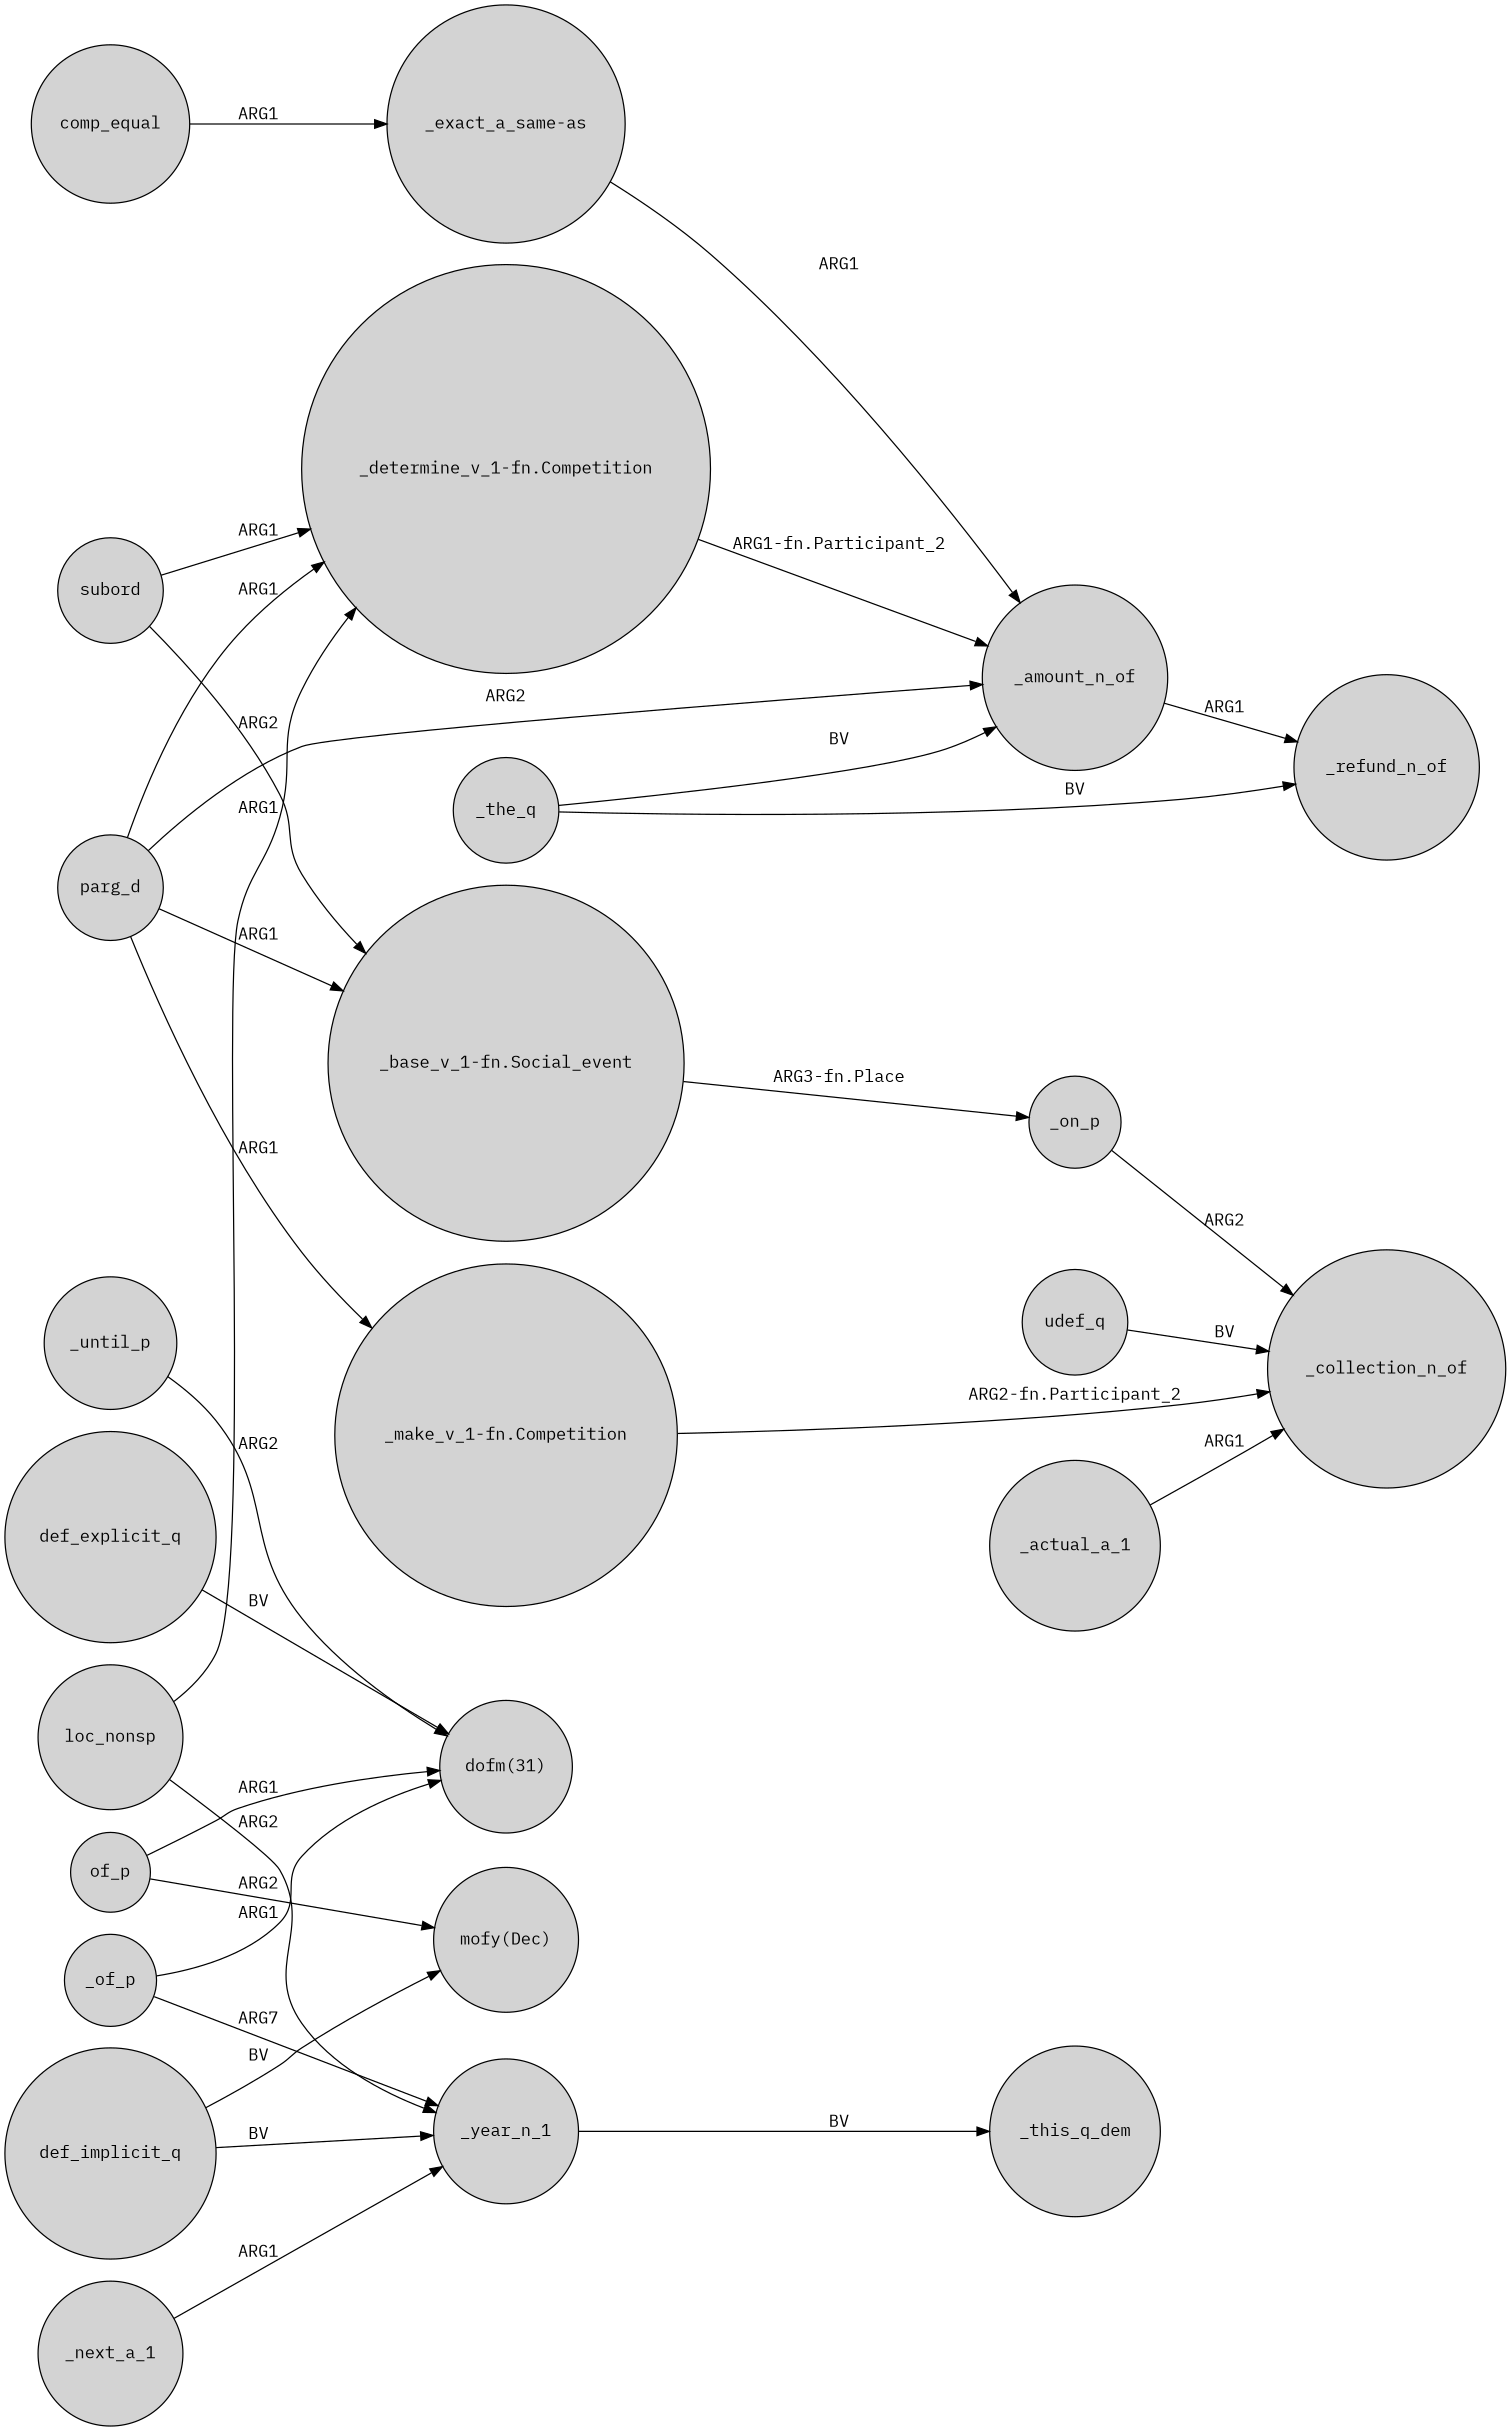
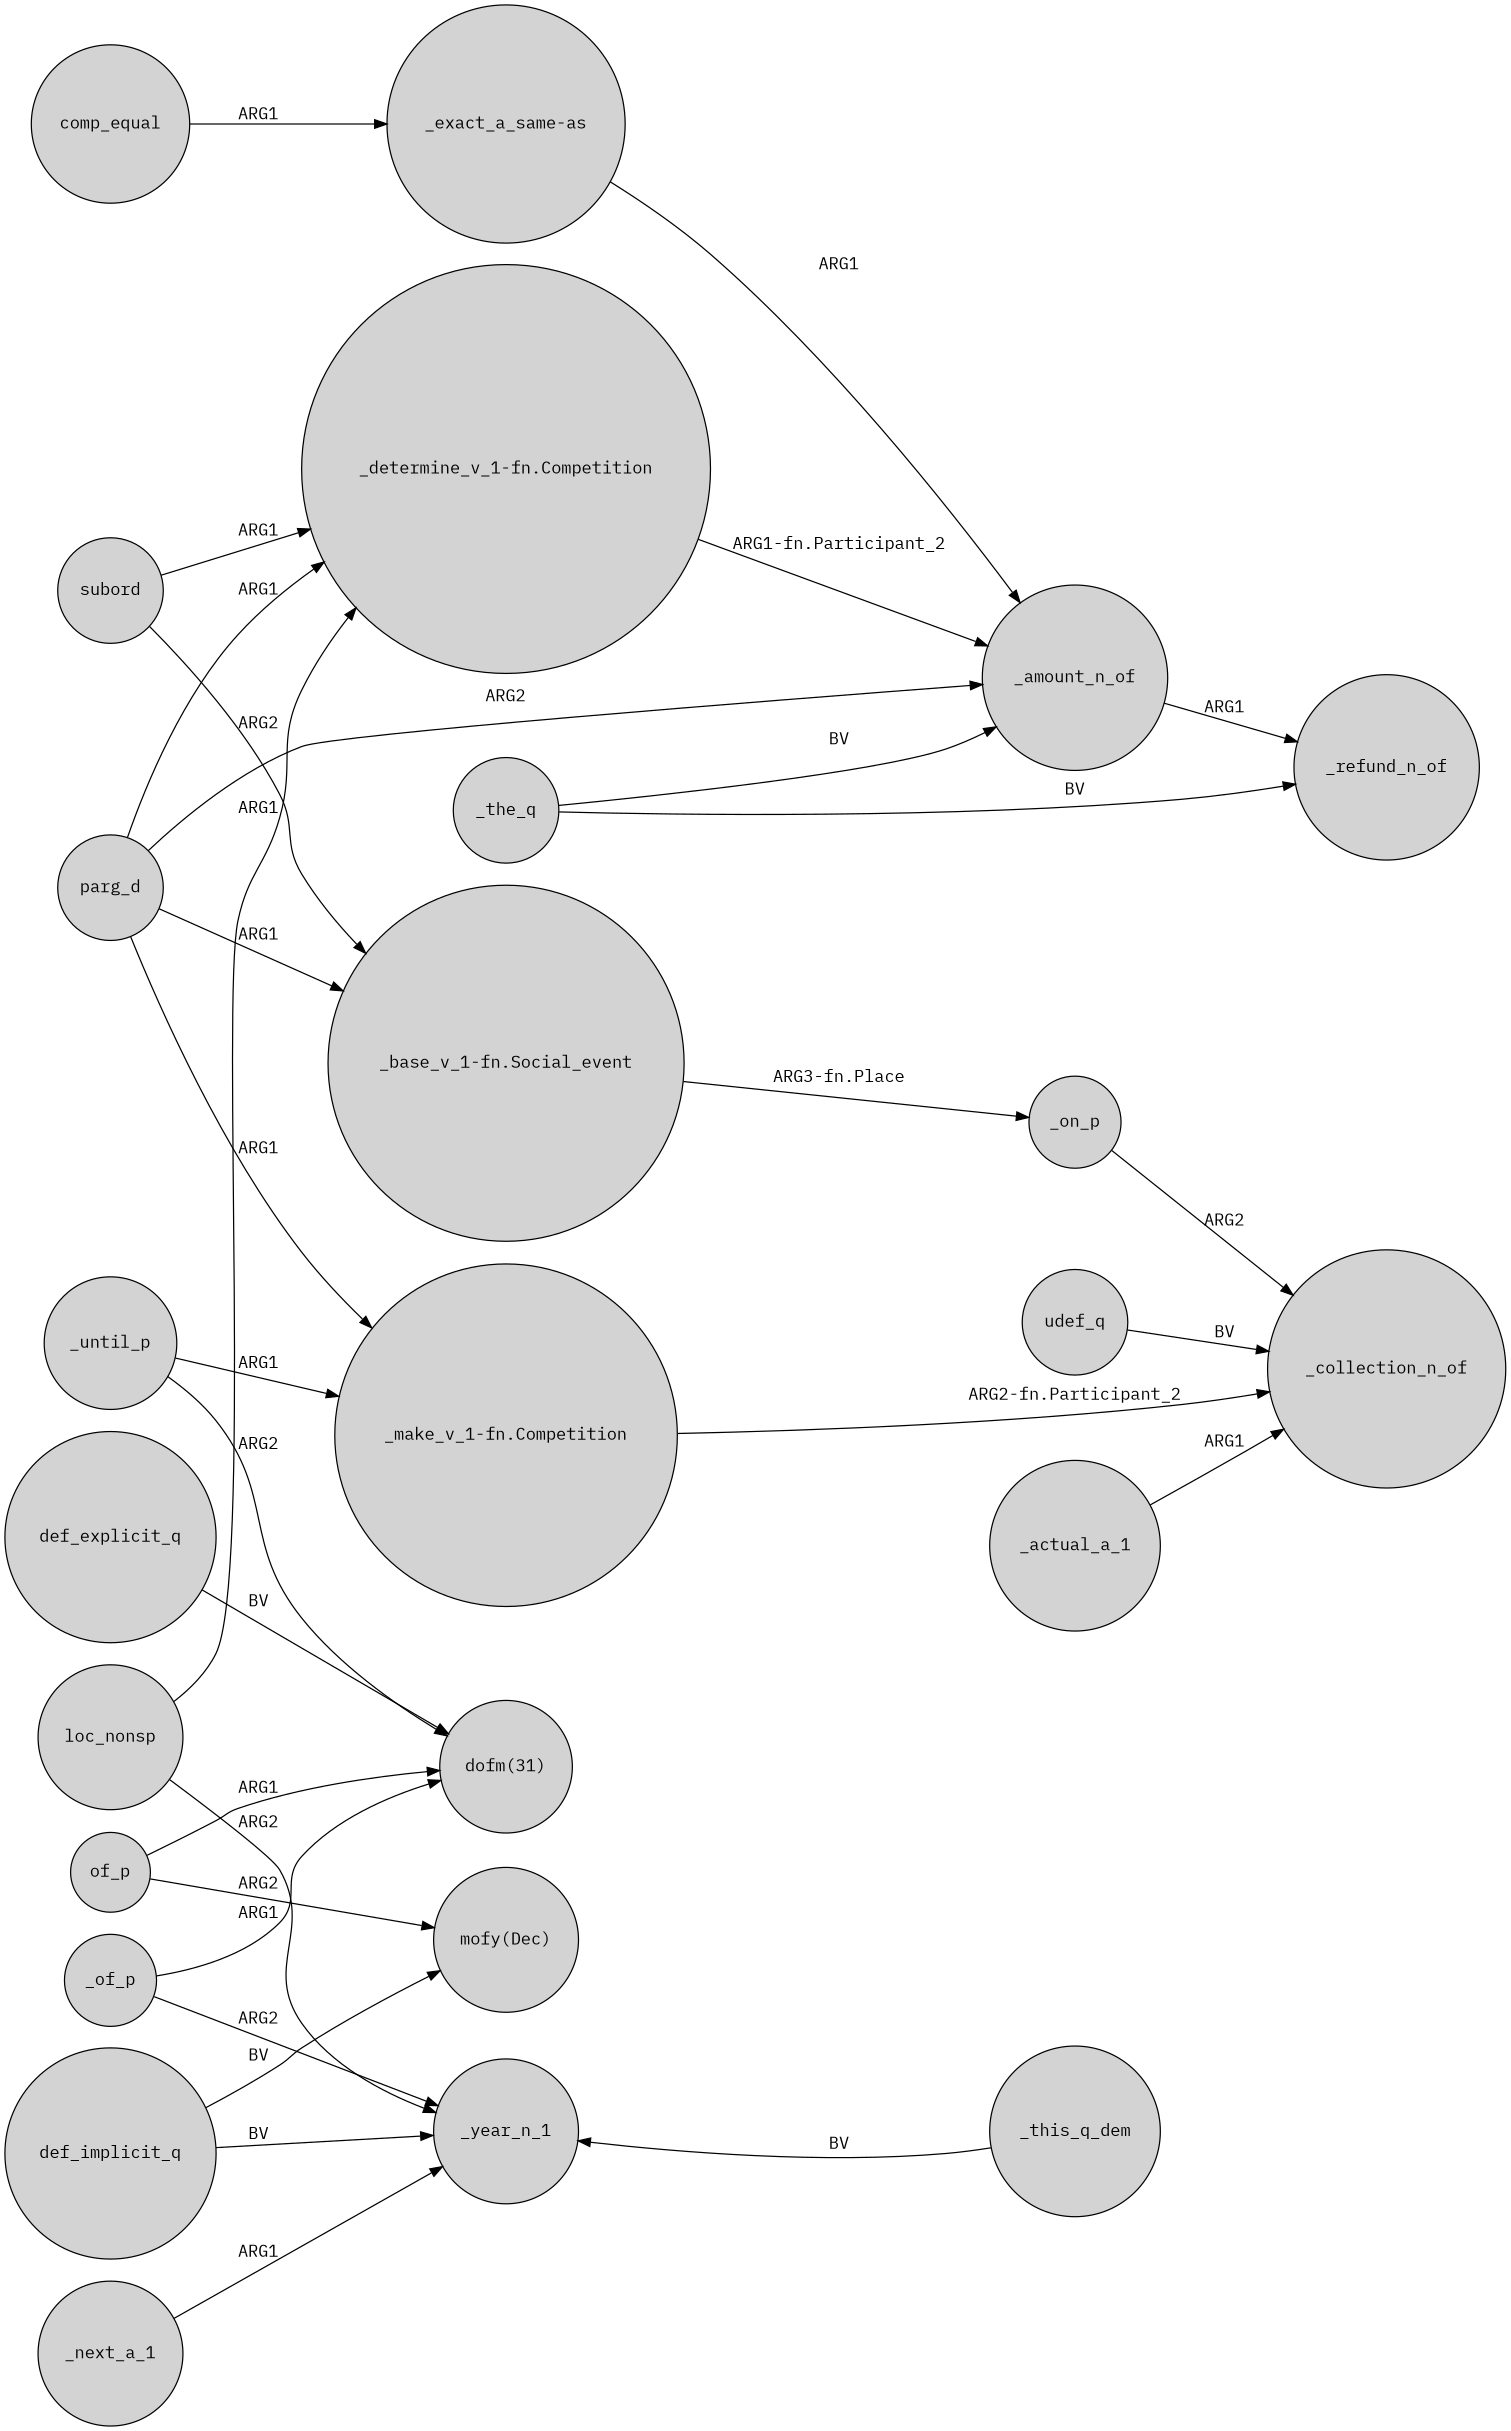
none -> (251, 1376)
(259, 2019) -> (259, 2019)
(778, 2131) -> (791, 2157)
